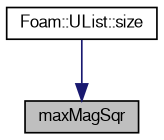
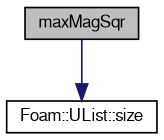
(82, 62) -> (82, 62)
